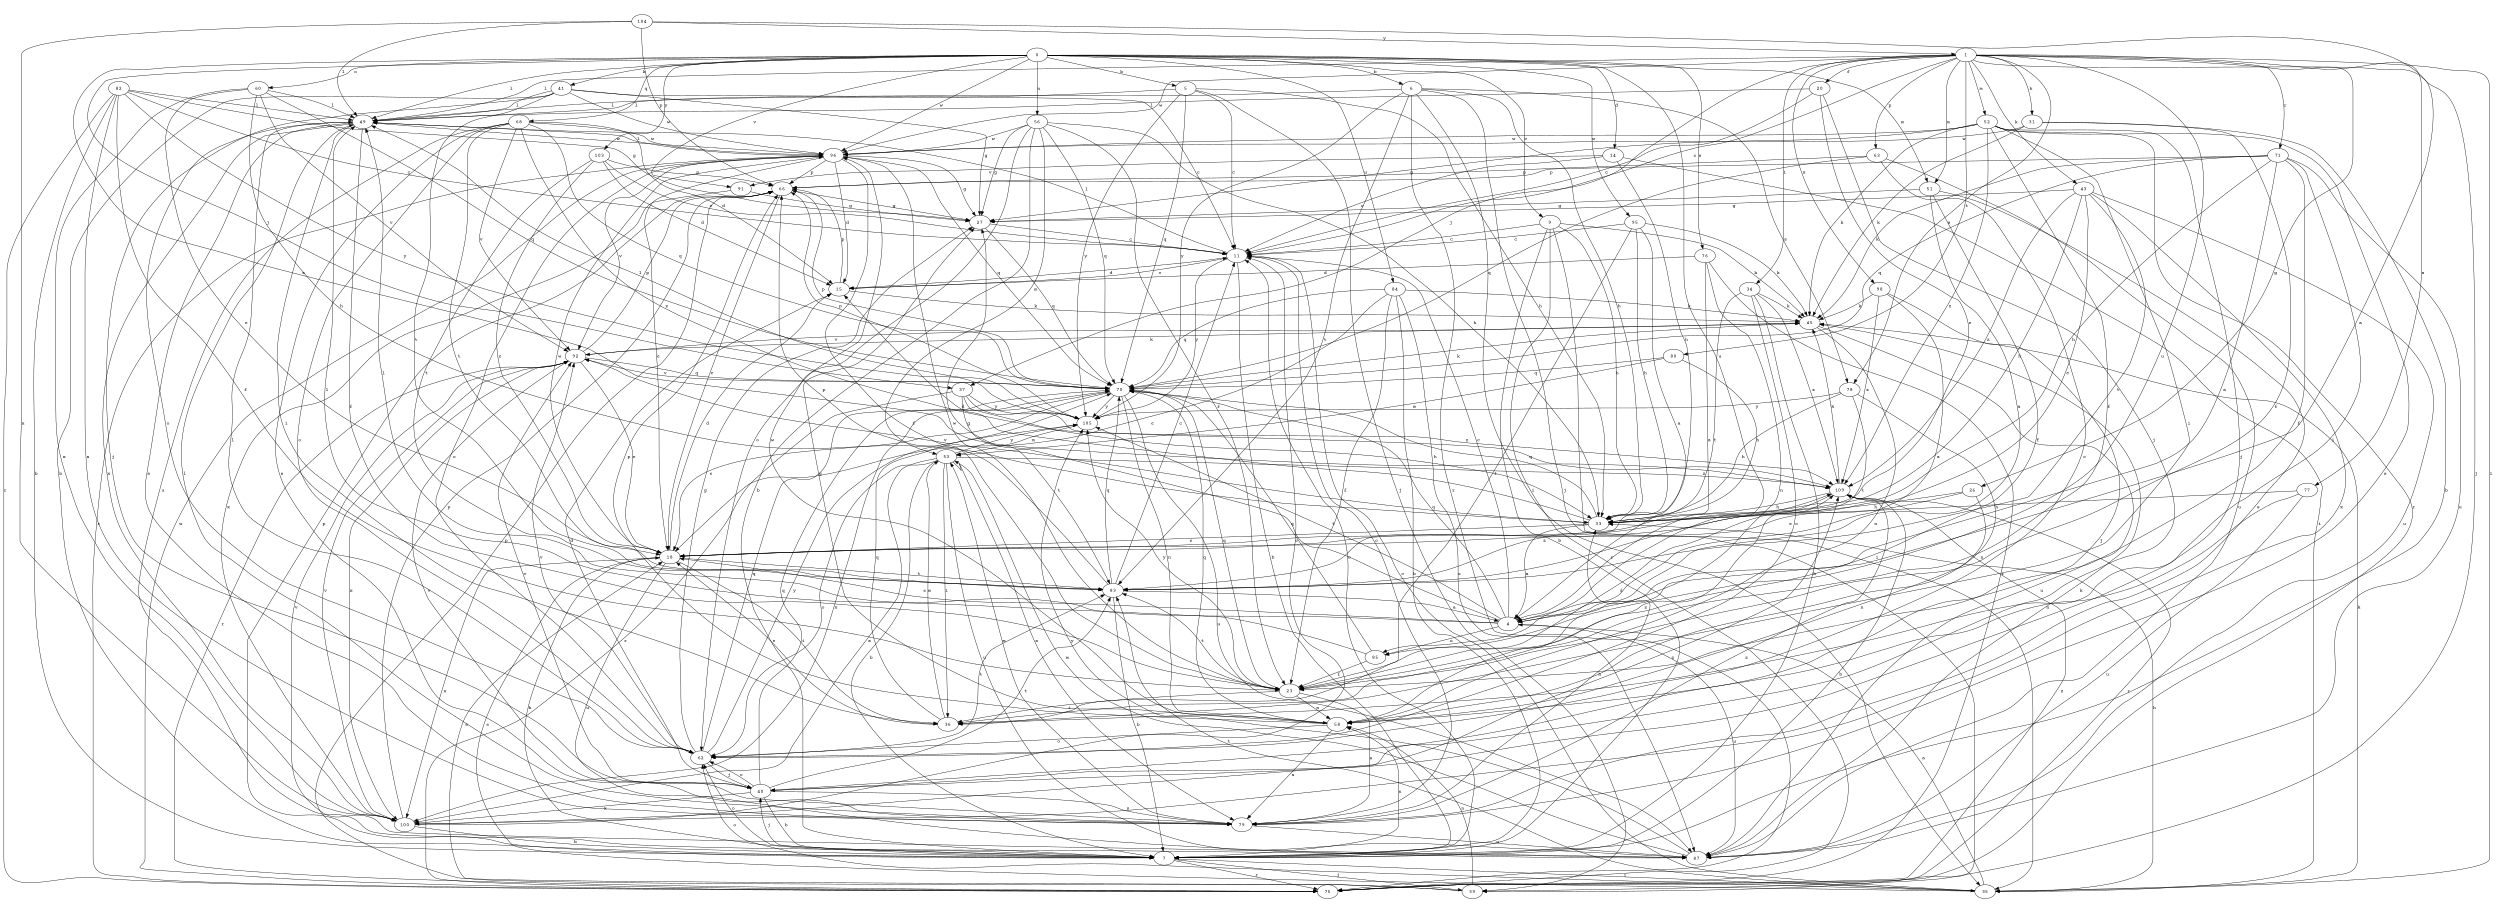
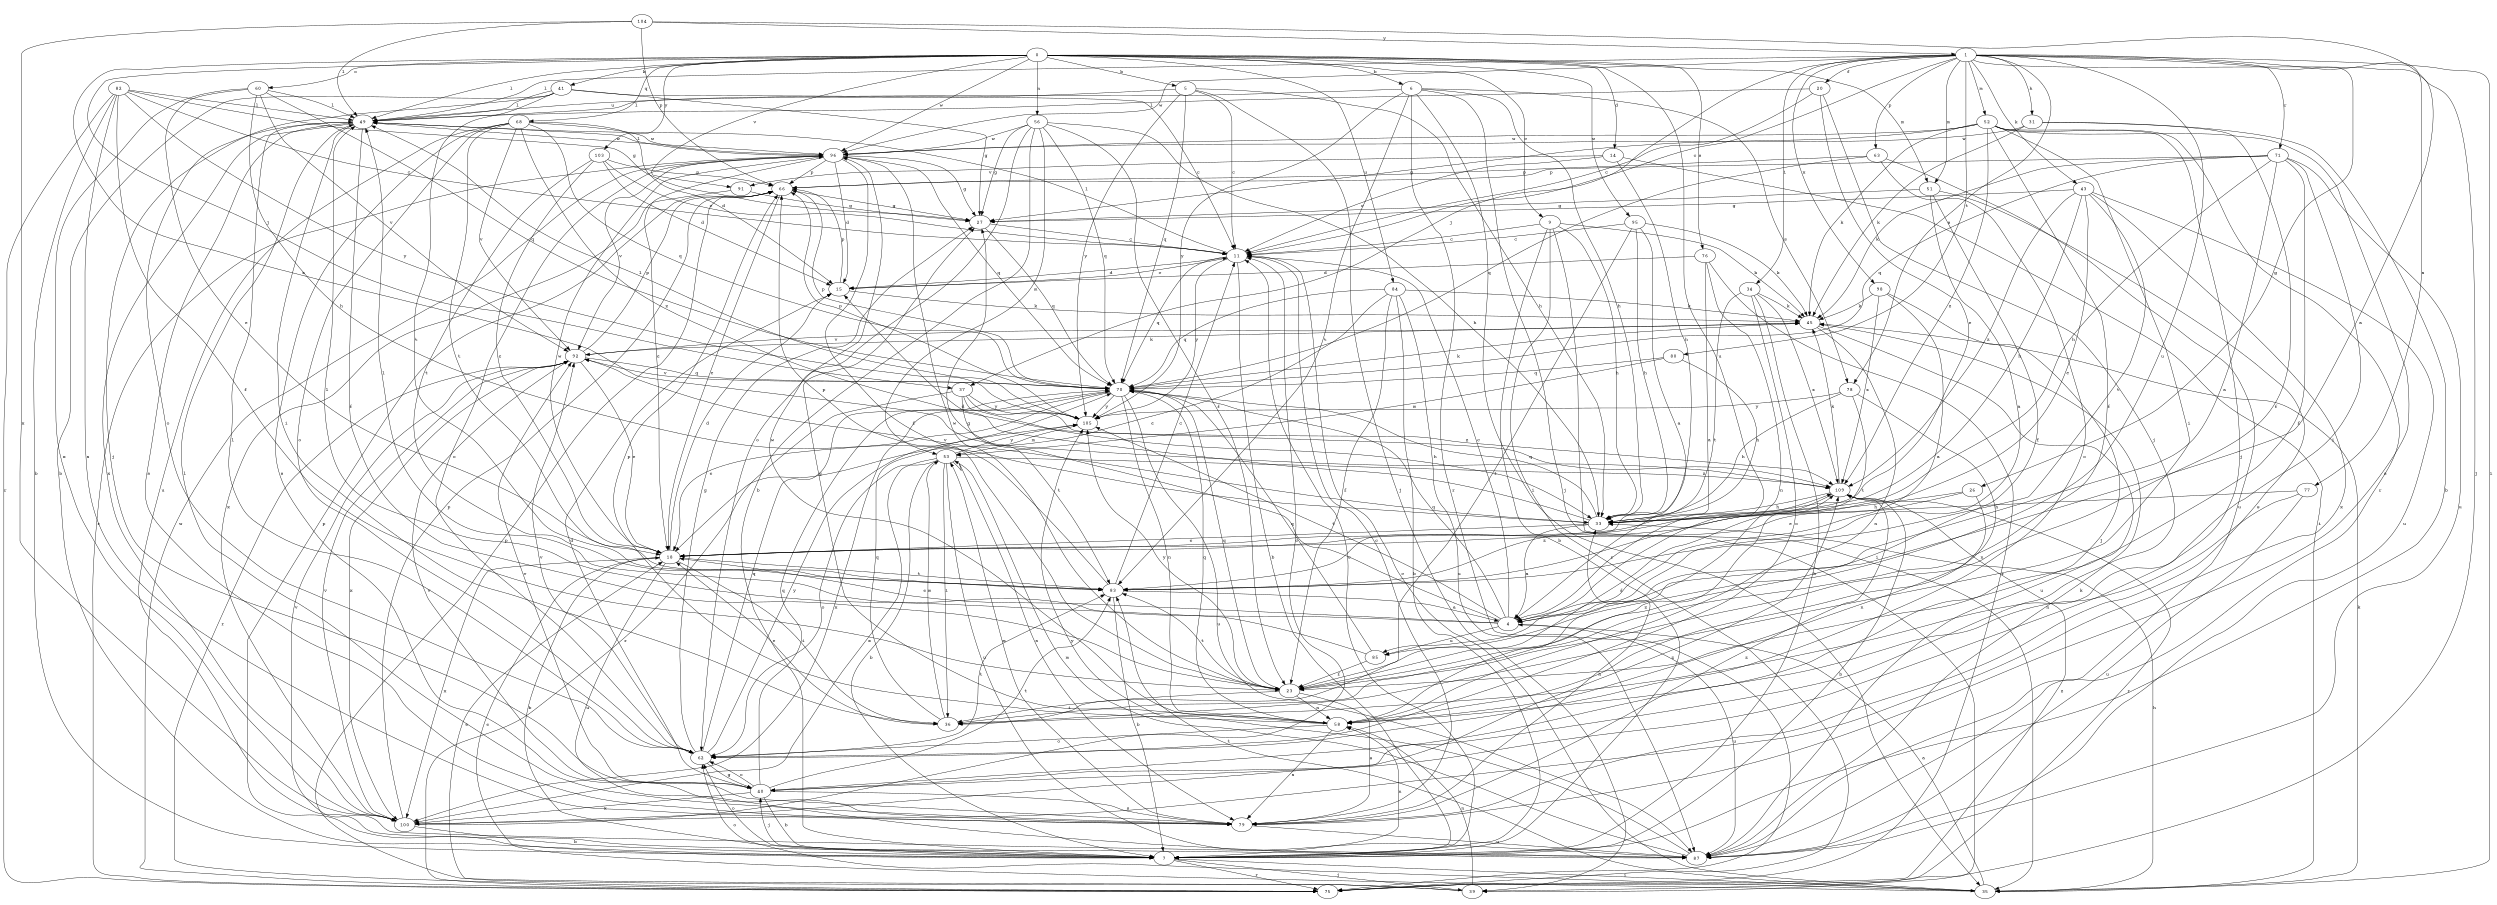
(613, 105) -> (613, 105)
(673, 130) -> none
(1106, 492) -> (1163, 305)
(2191, 675) -> (2327, 545)
(729, 775) -> (729, 775)
